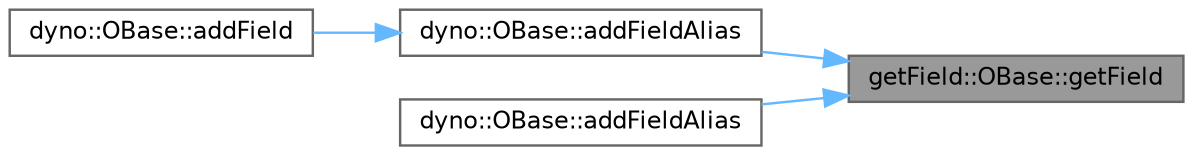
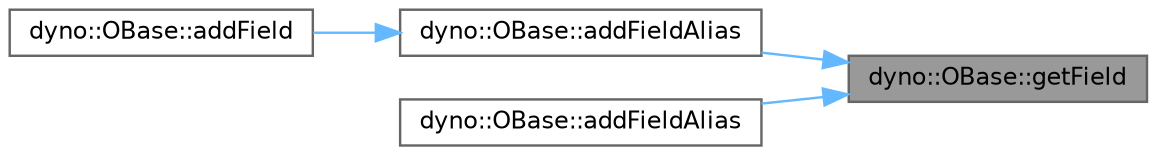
(1016, 79) -> (998, 79)
